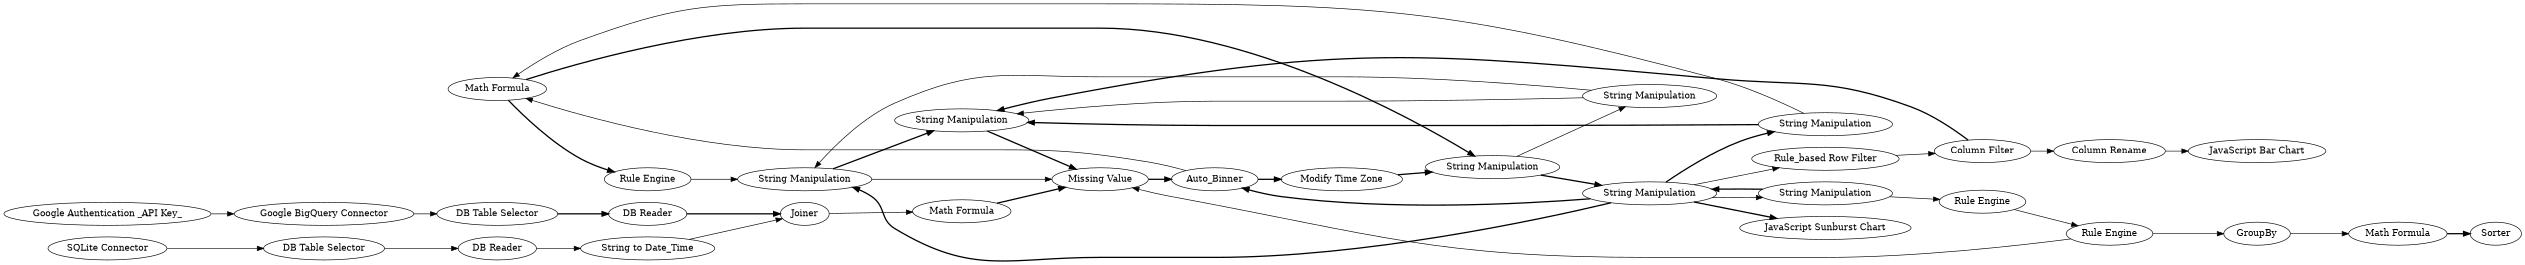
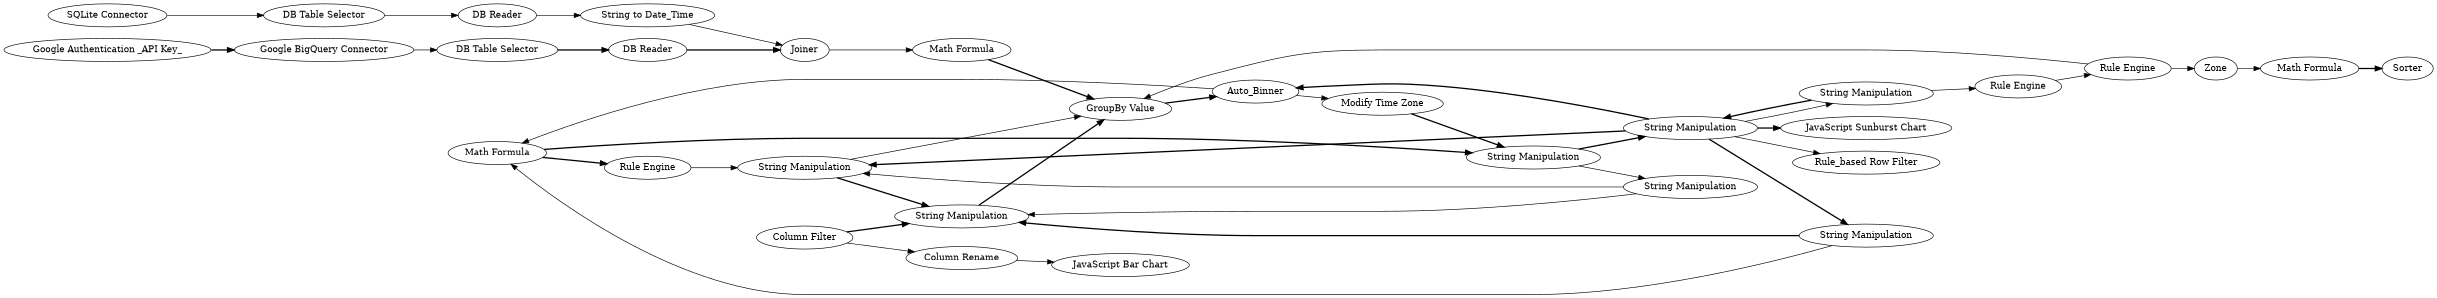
(1912, 155) -> none
(1100, 179) -> (1120, 109)
(1266, 179) -> (1309, 97)
(219, 214) -> (219, 50)
(2257, 234) -> (2216, 69)
